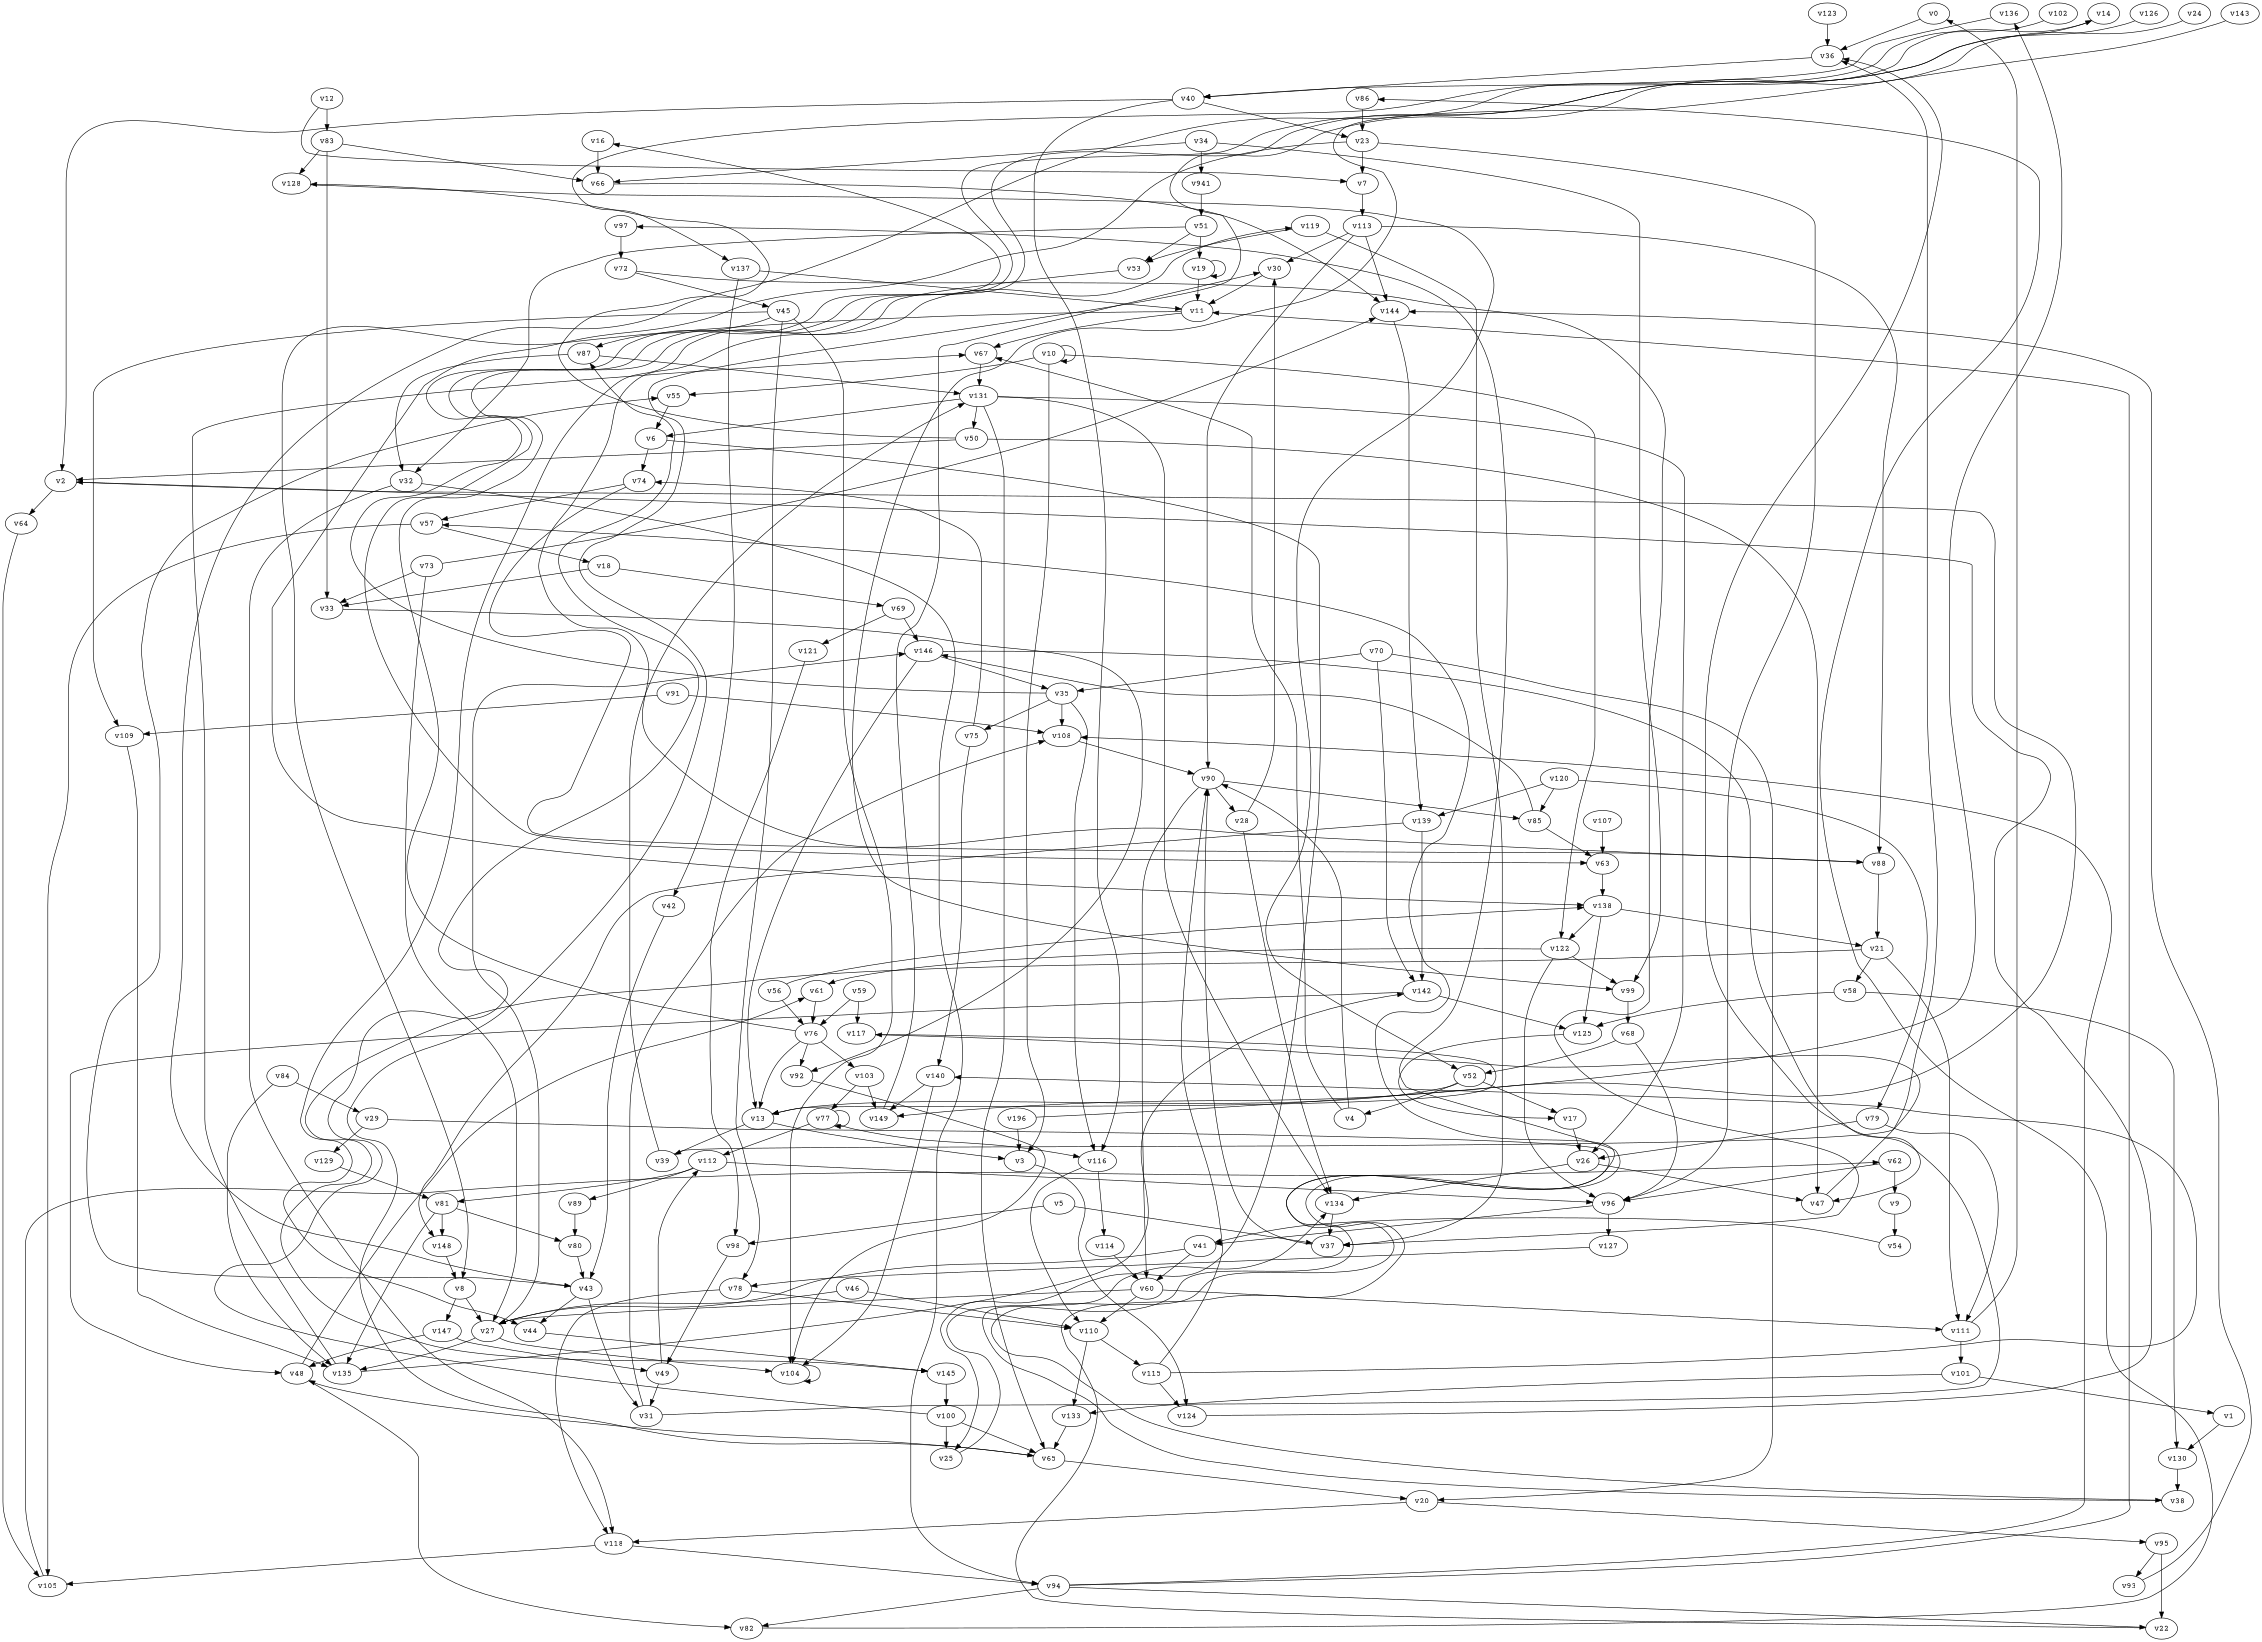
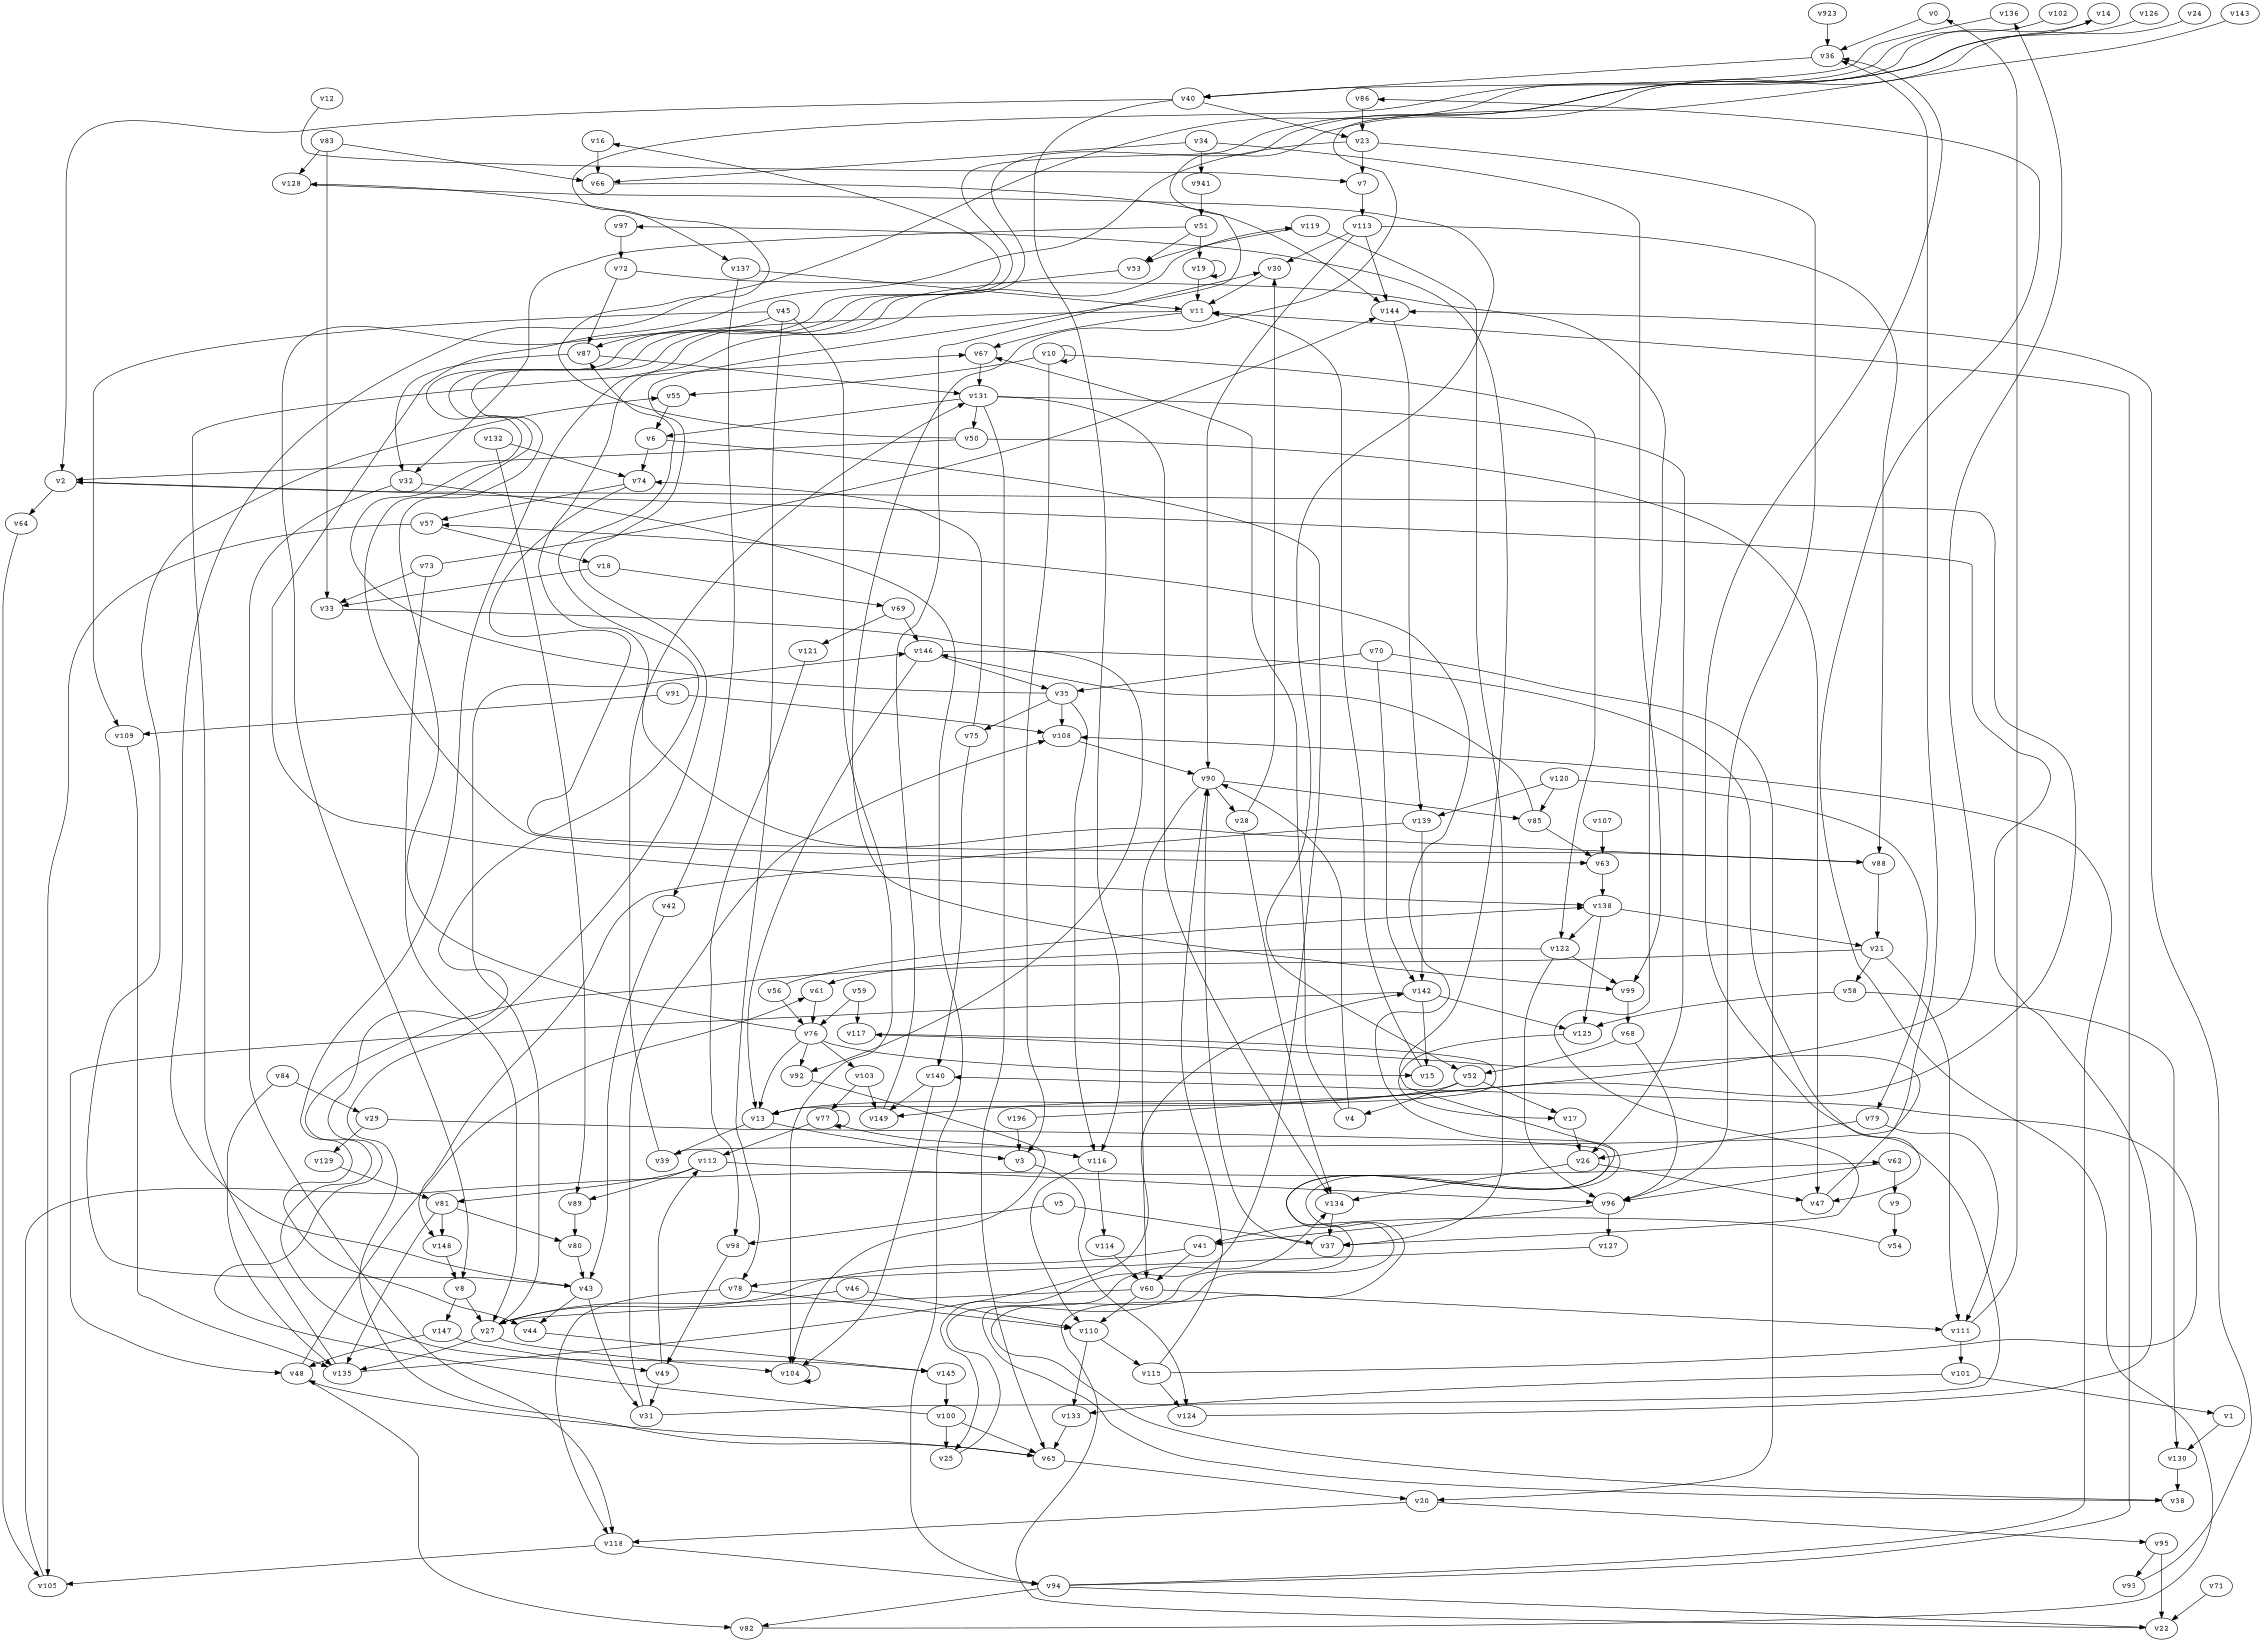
(1828, 14) -> (1828, 14)
(327, 117) -> none
(699, 289) -> (604, 308)
none -> (493, 439)
none -> (1427, 1076)
none -> (2216, 1586)
